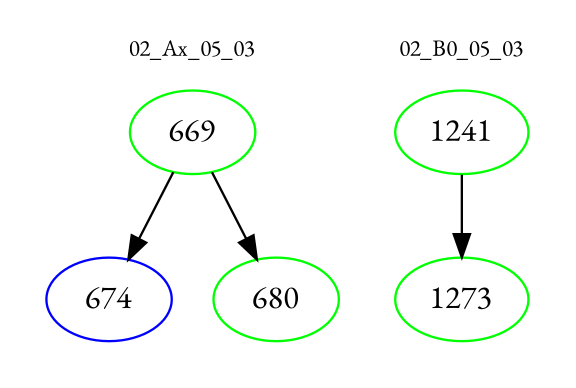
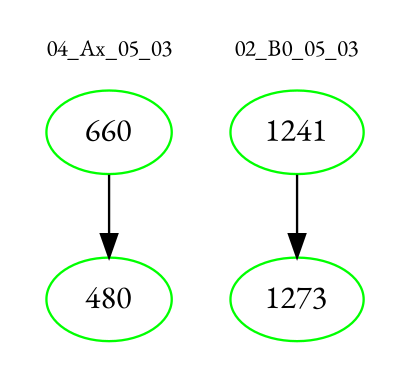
(193, 50) -> (110, 50)
(193, 132) -> (109, 132)
(109, 299) -> none
(276, 299) -> (109, 299)
